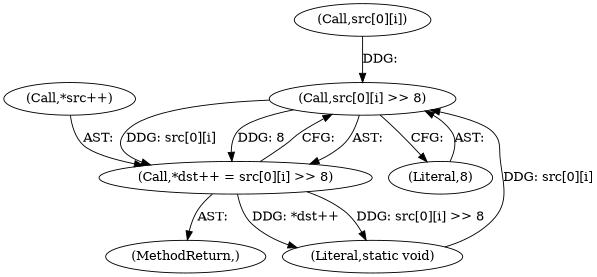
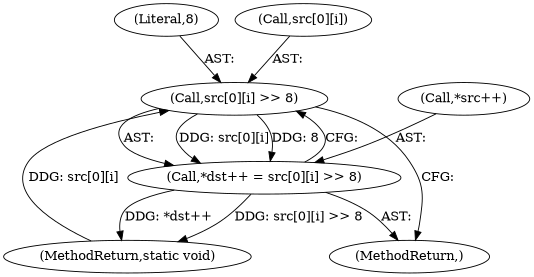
(382, 59) -> (290, 59)
(401, 135) -> (397, 147)
(373, 257) -> (127, 257)
